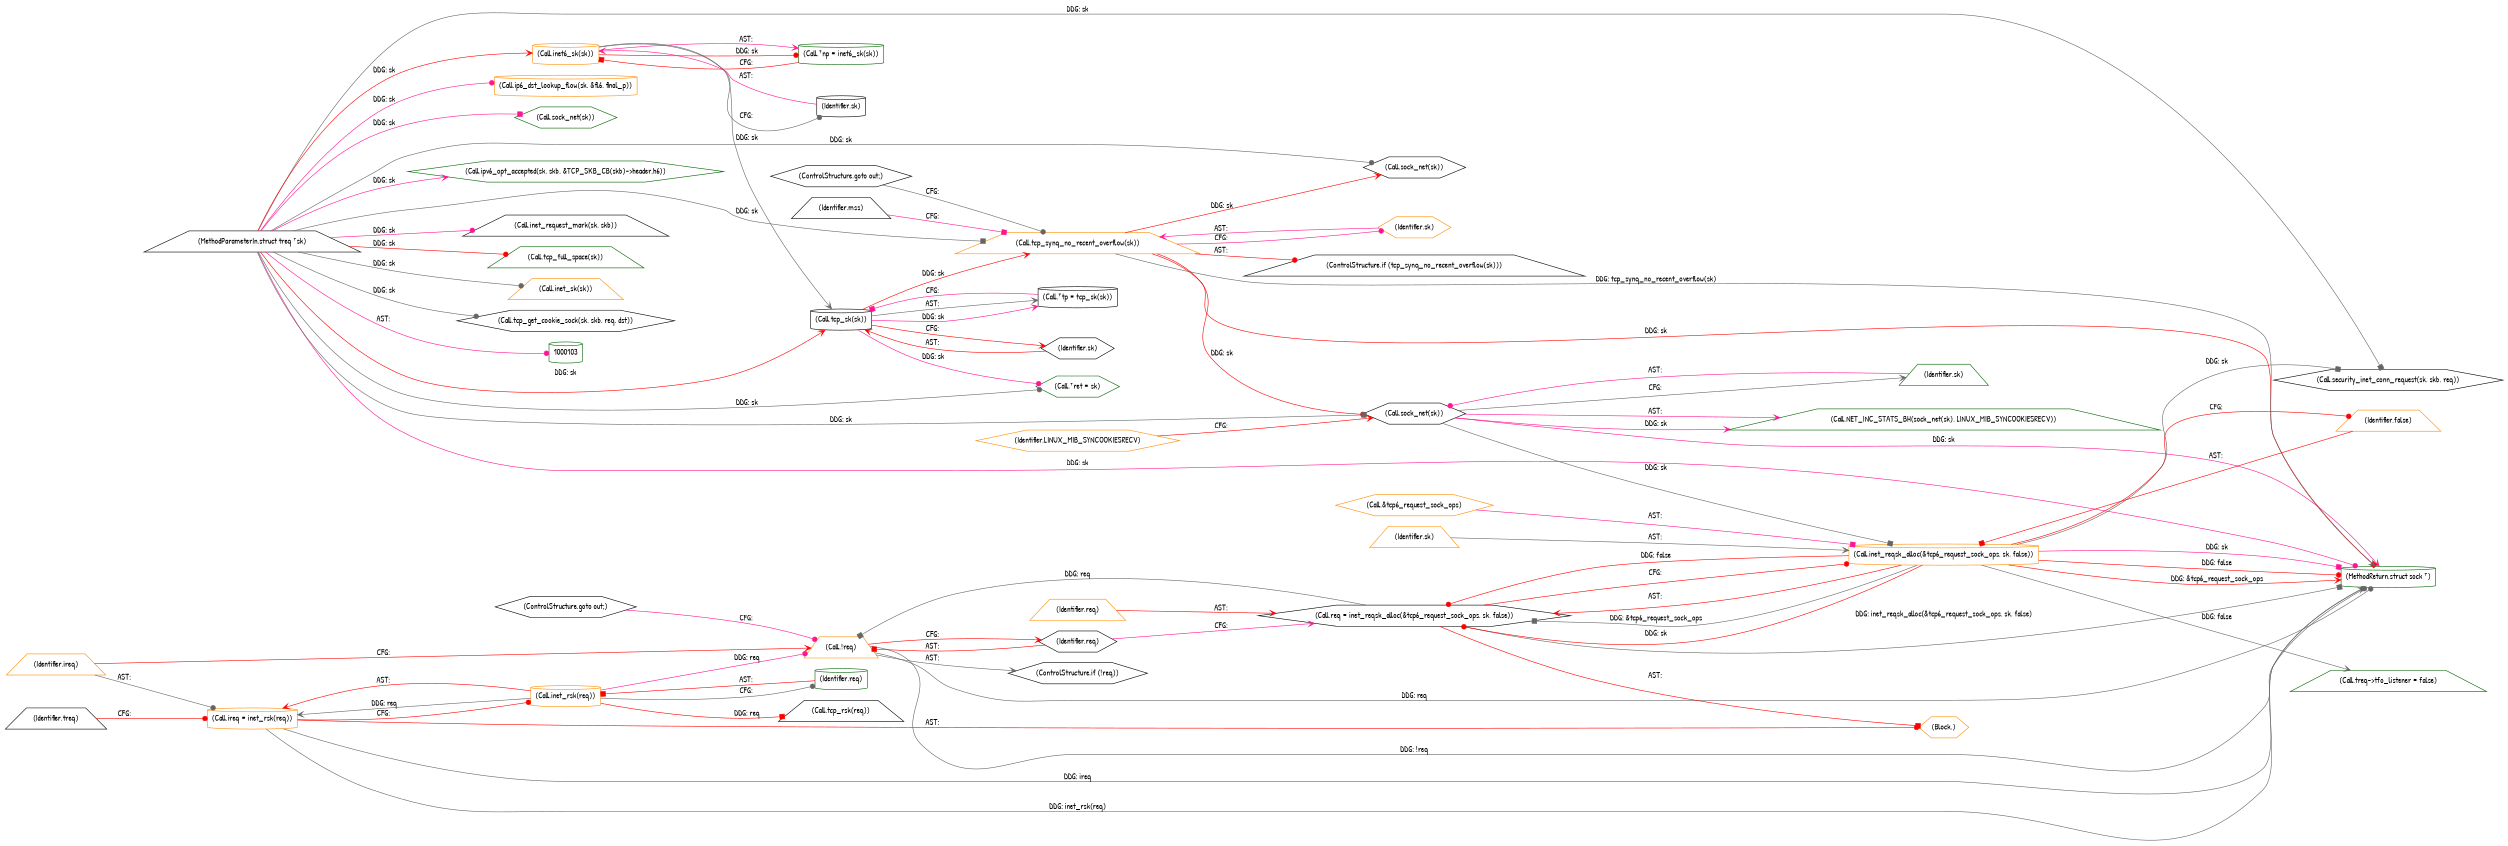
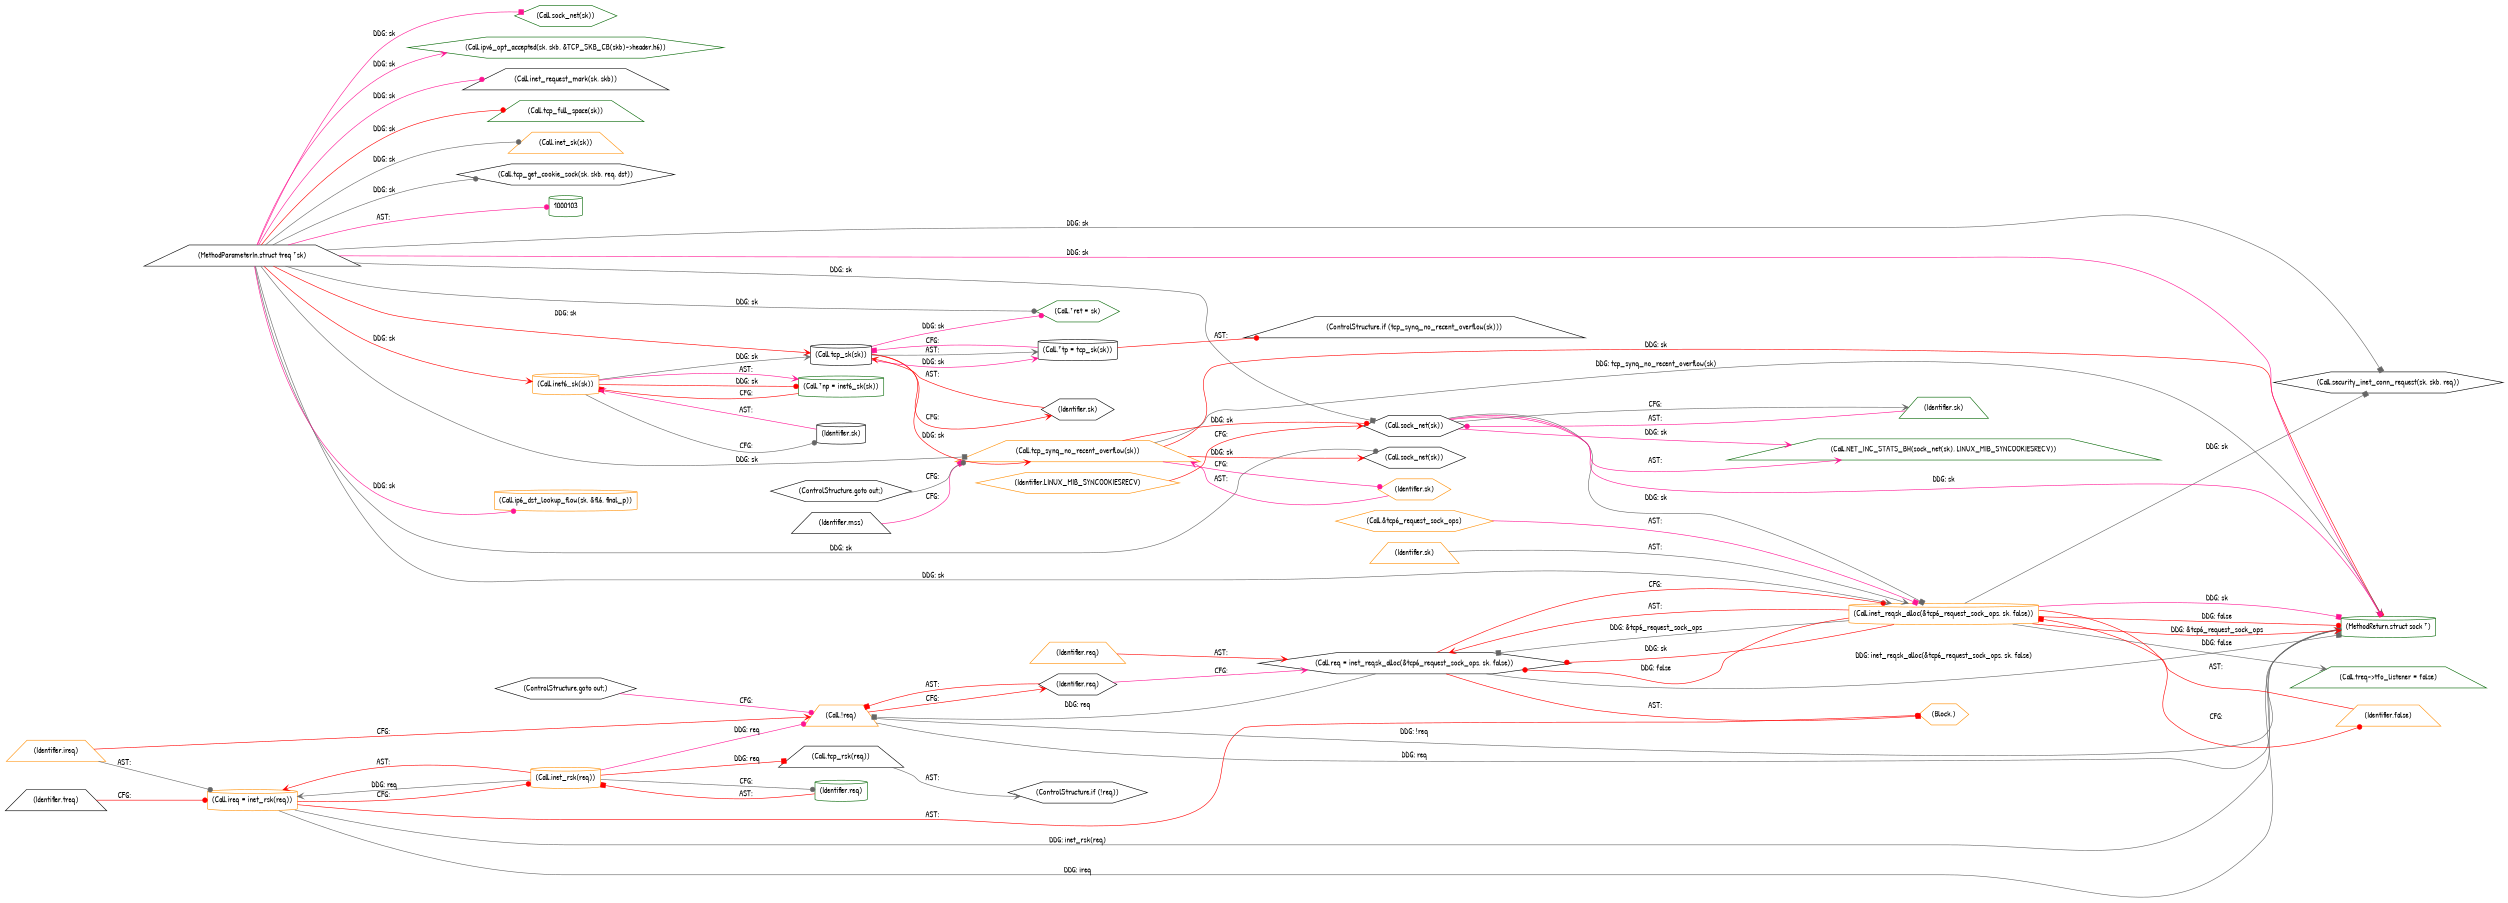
(1244, 257) -> (1186, 343)
none -> (977, 580)
(943, 665) -> (951, 790)
